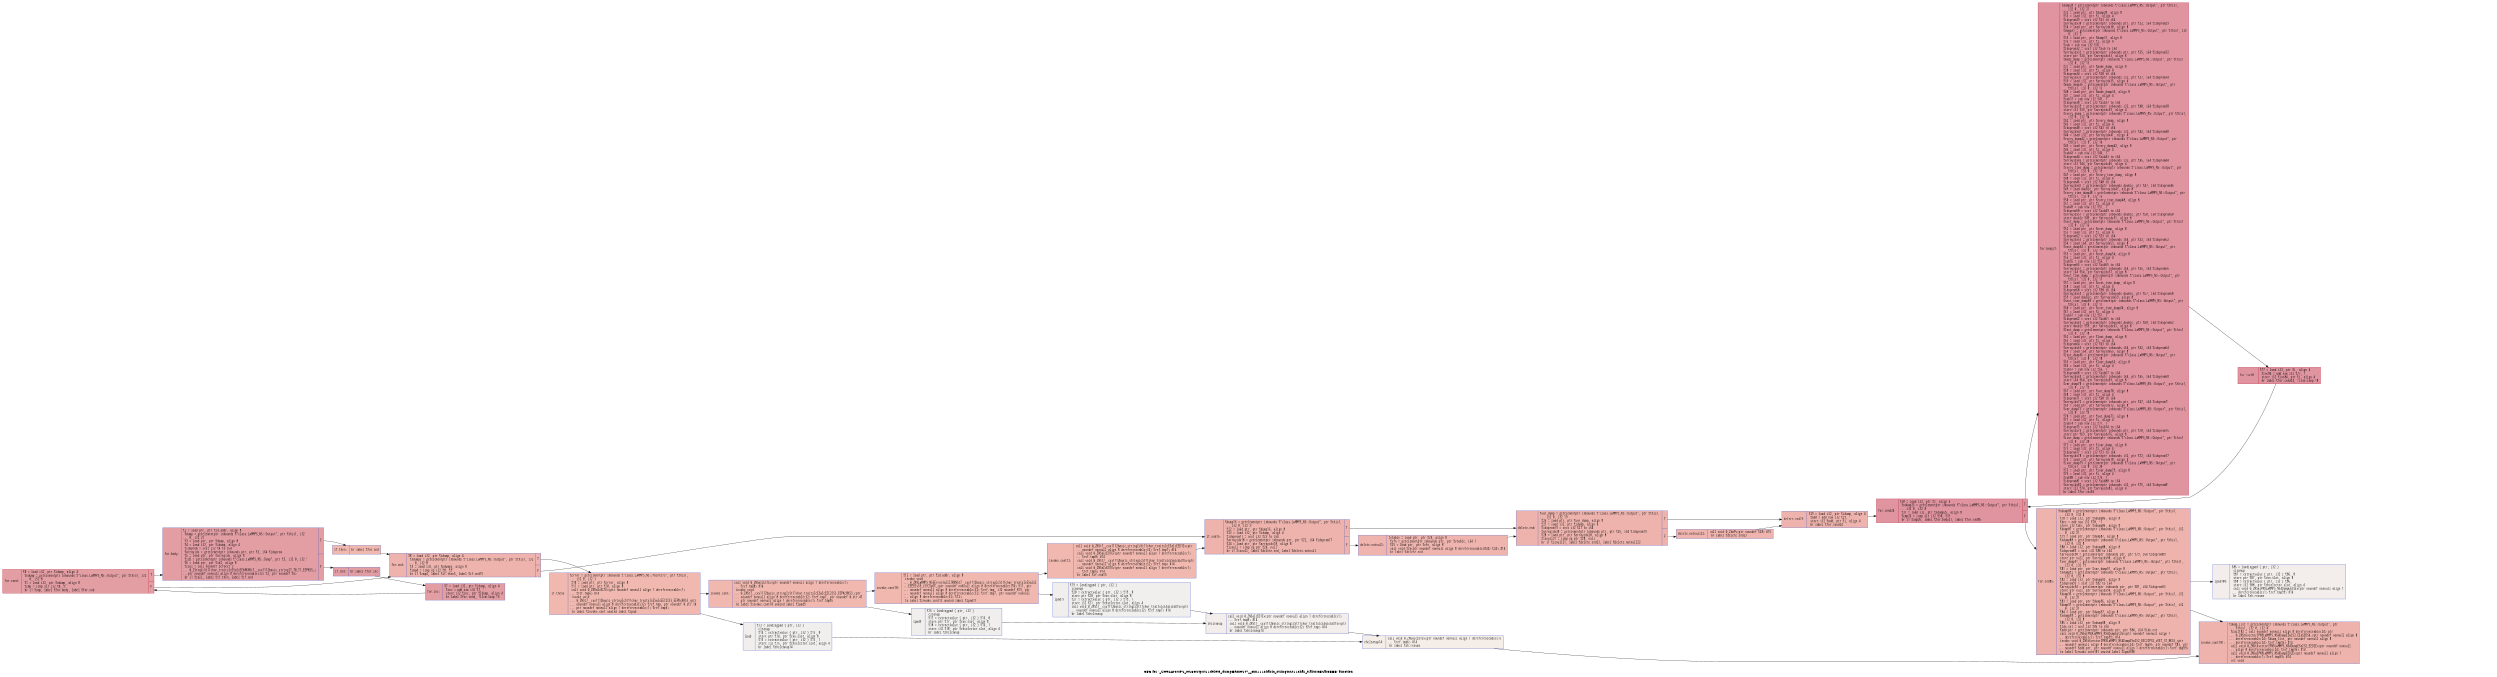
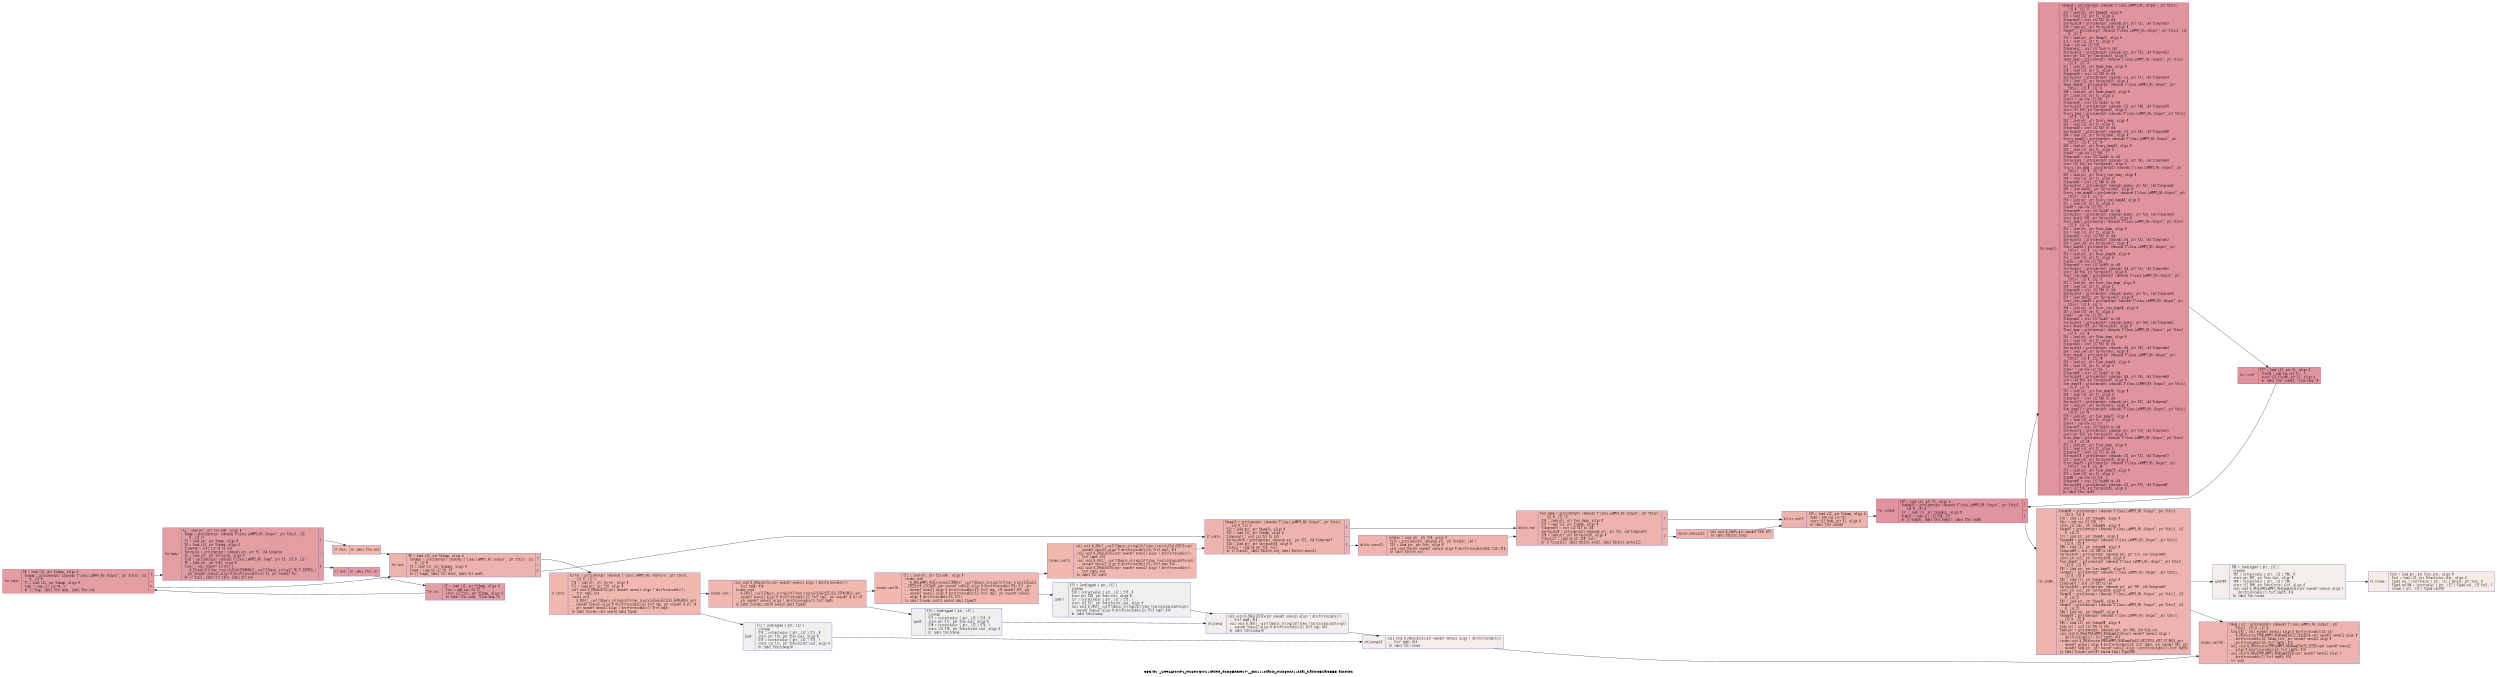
none -> (2431, 582)
